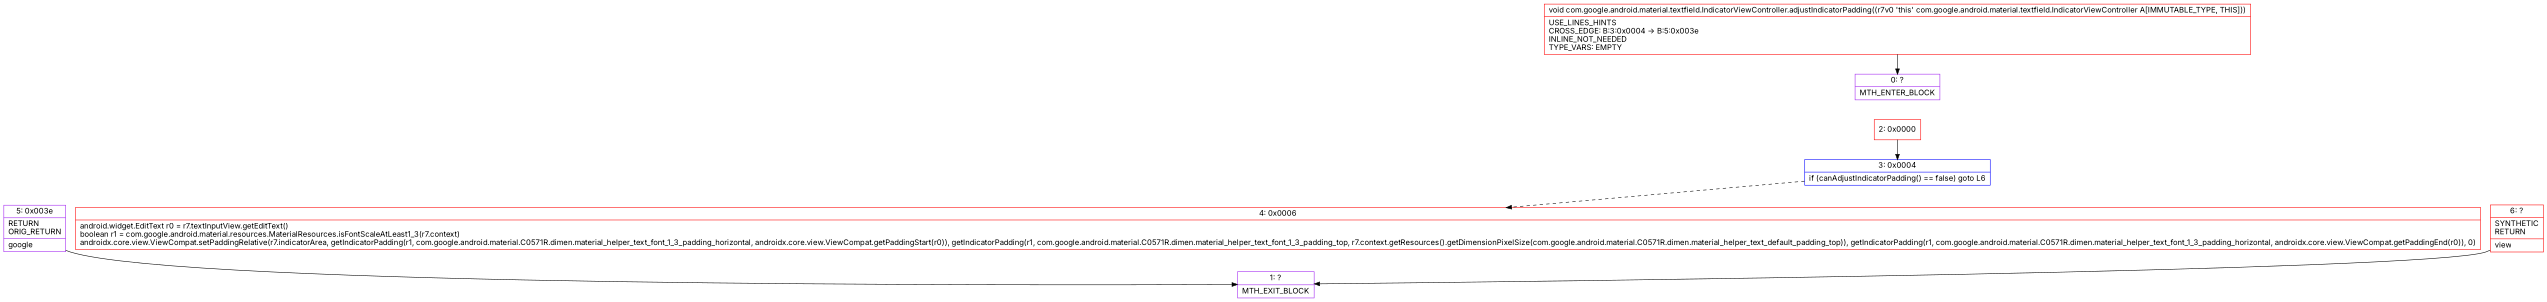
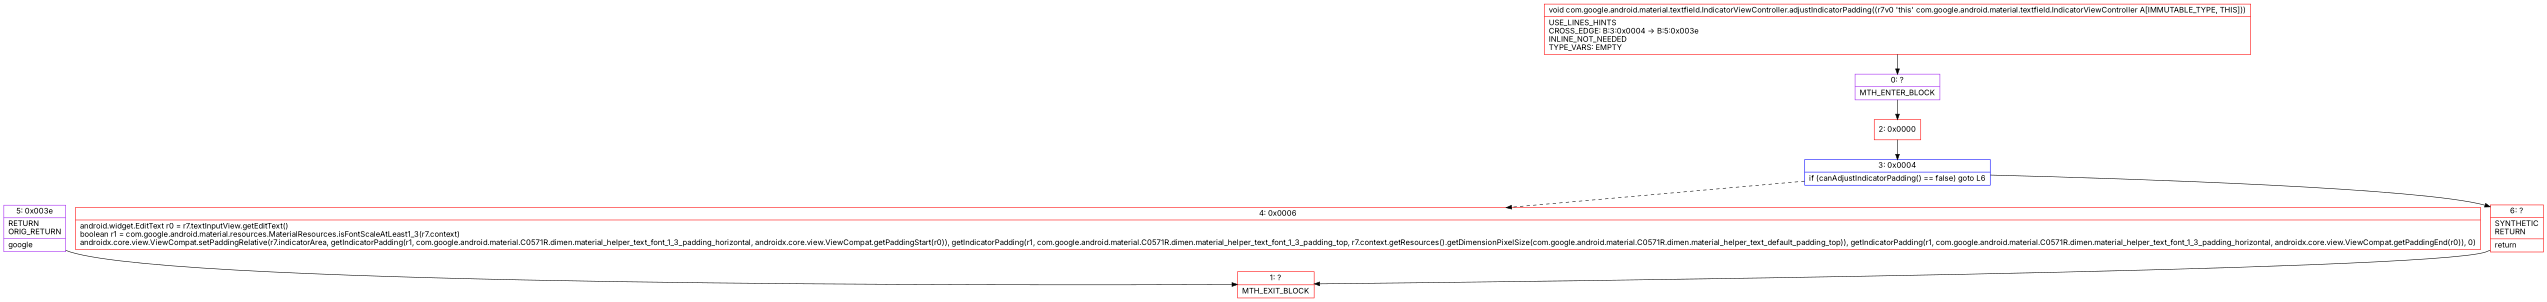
none -> (1897, 107)
none -> (2238, 184)
(2503, 245) -> (2506, 245)
(1276, 285) -> (1276, 285)
